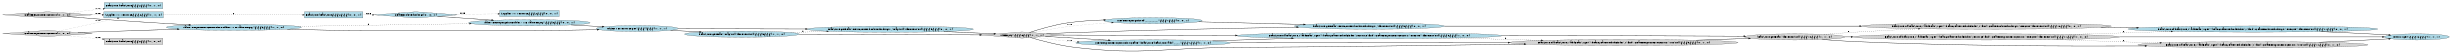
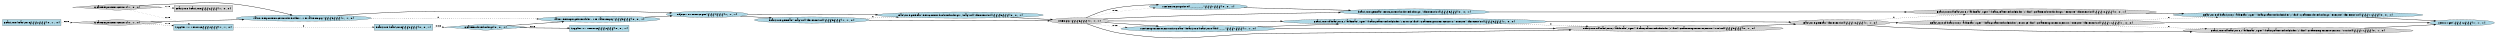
(84, 11) -> (66, 23)
(475, 14) -> (544, 28)
(1022, 35) -> (1080, 21)
